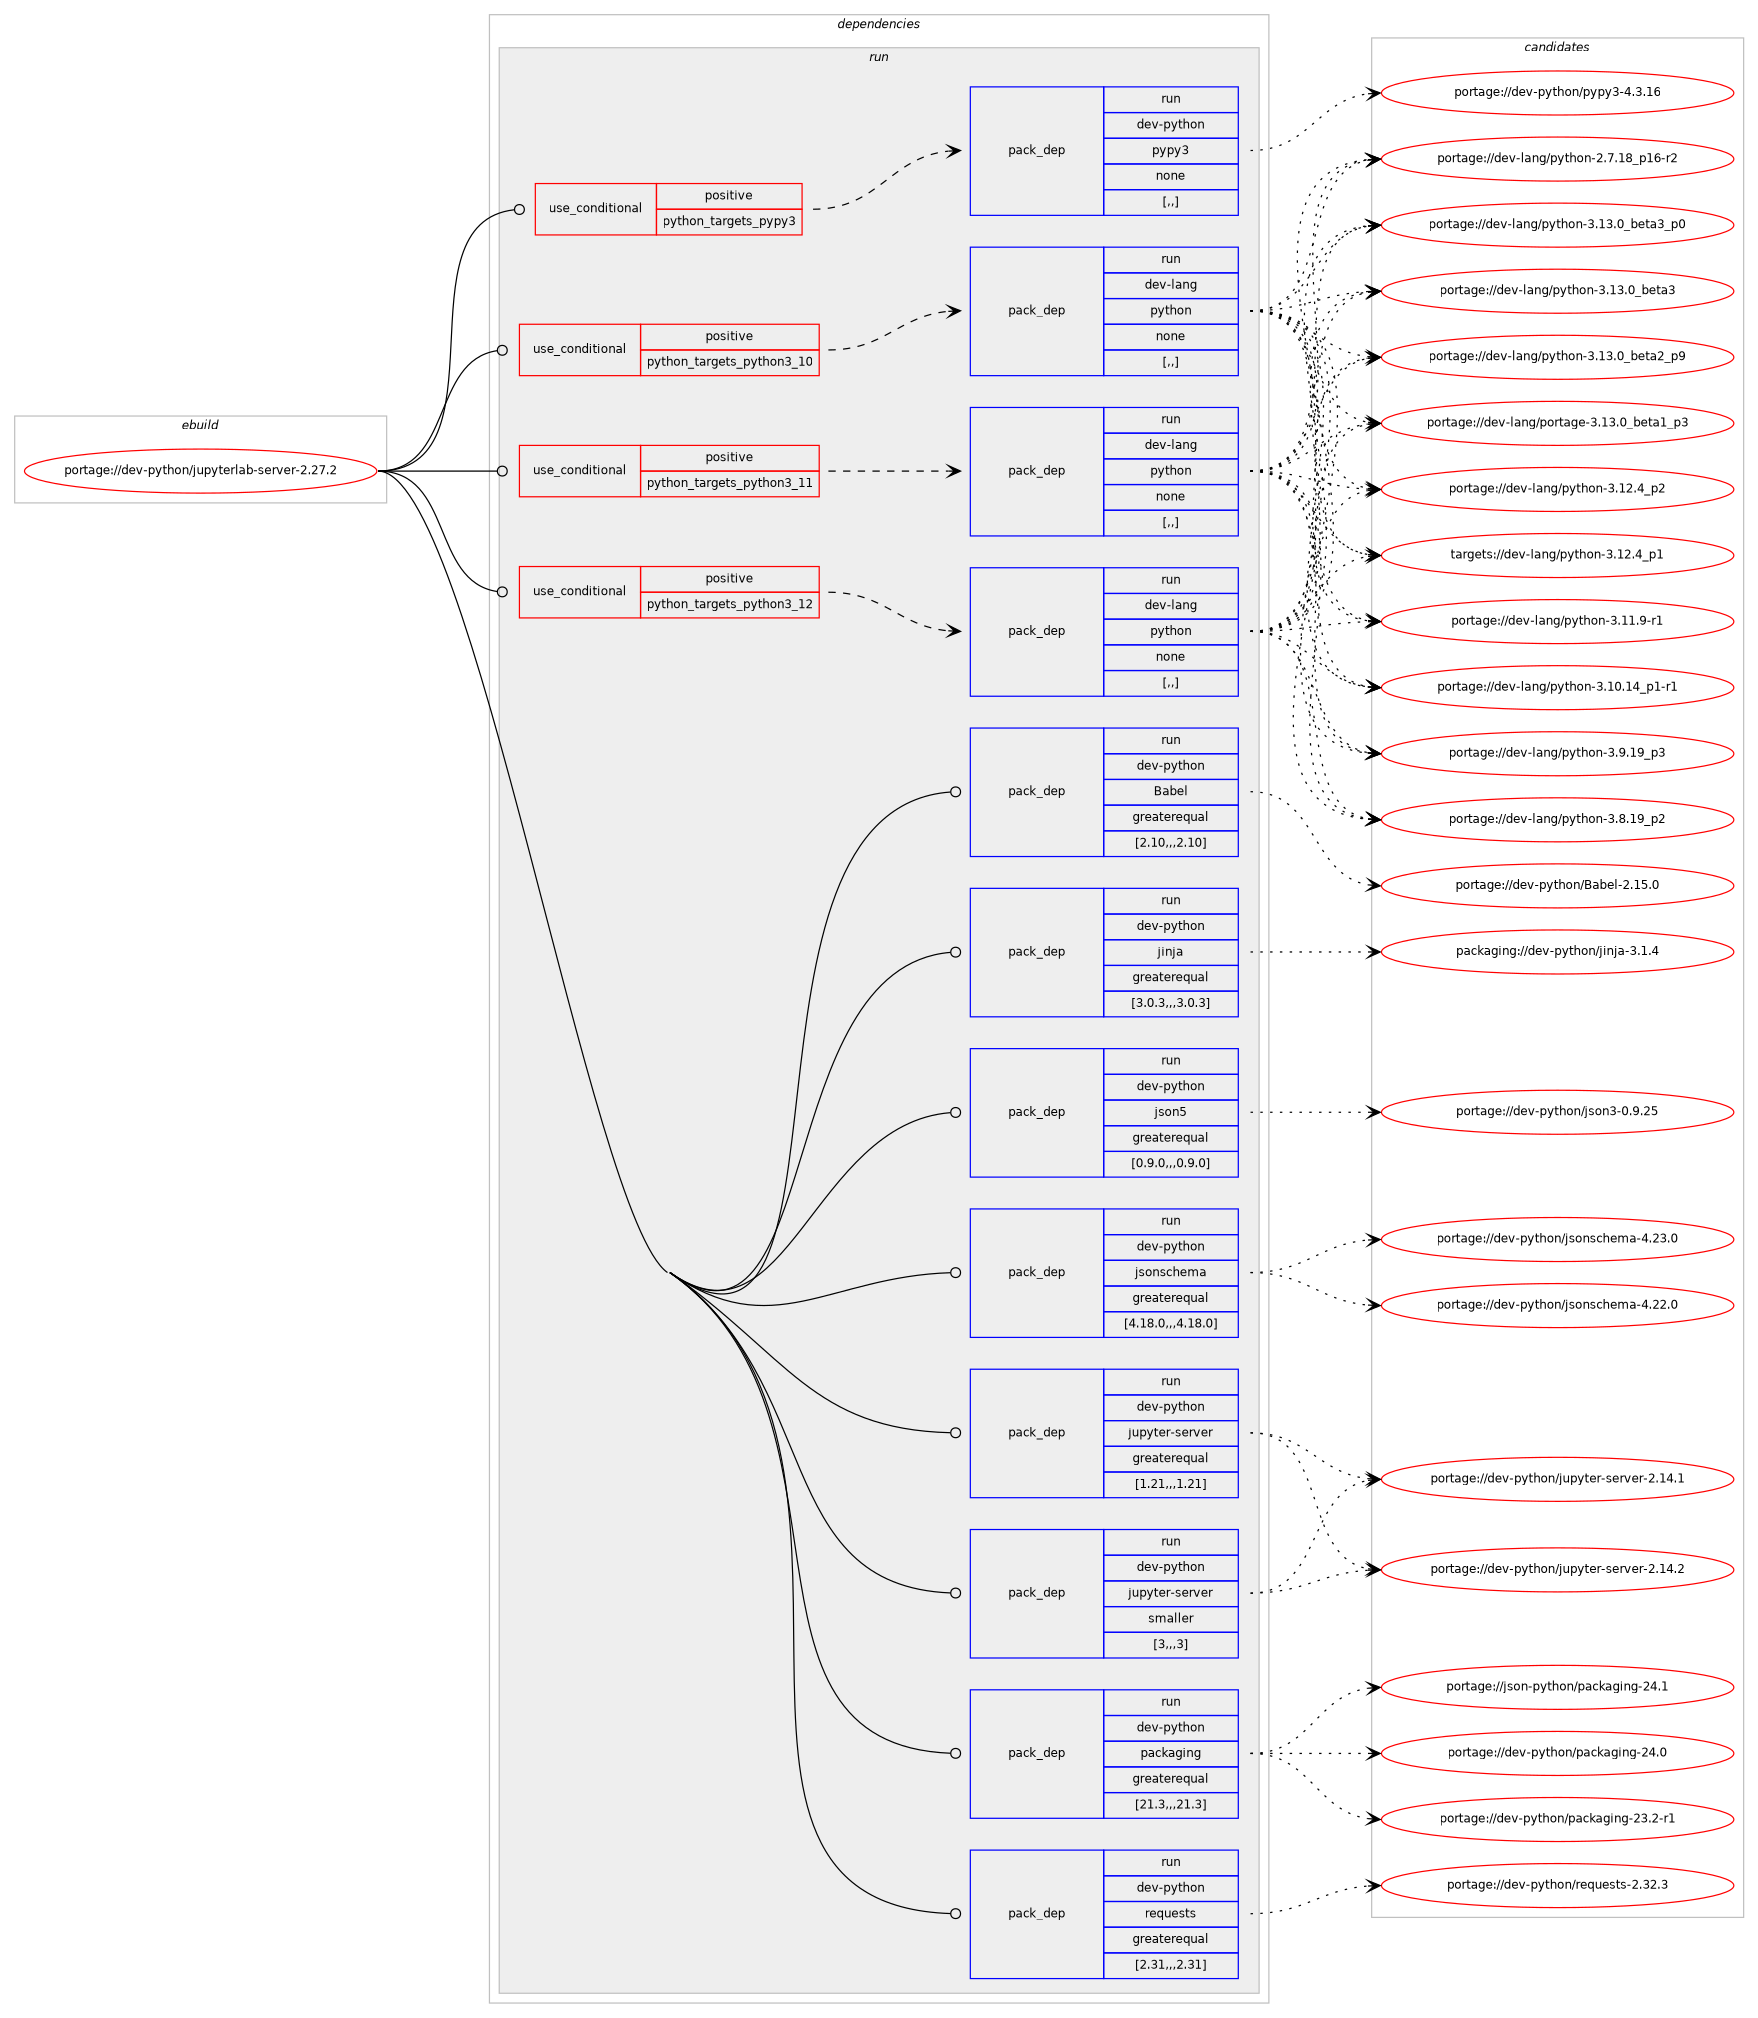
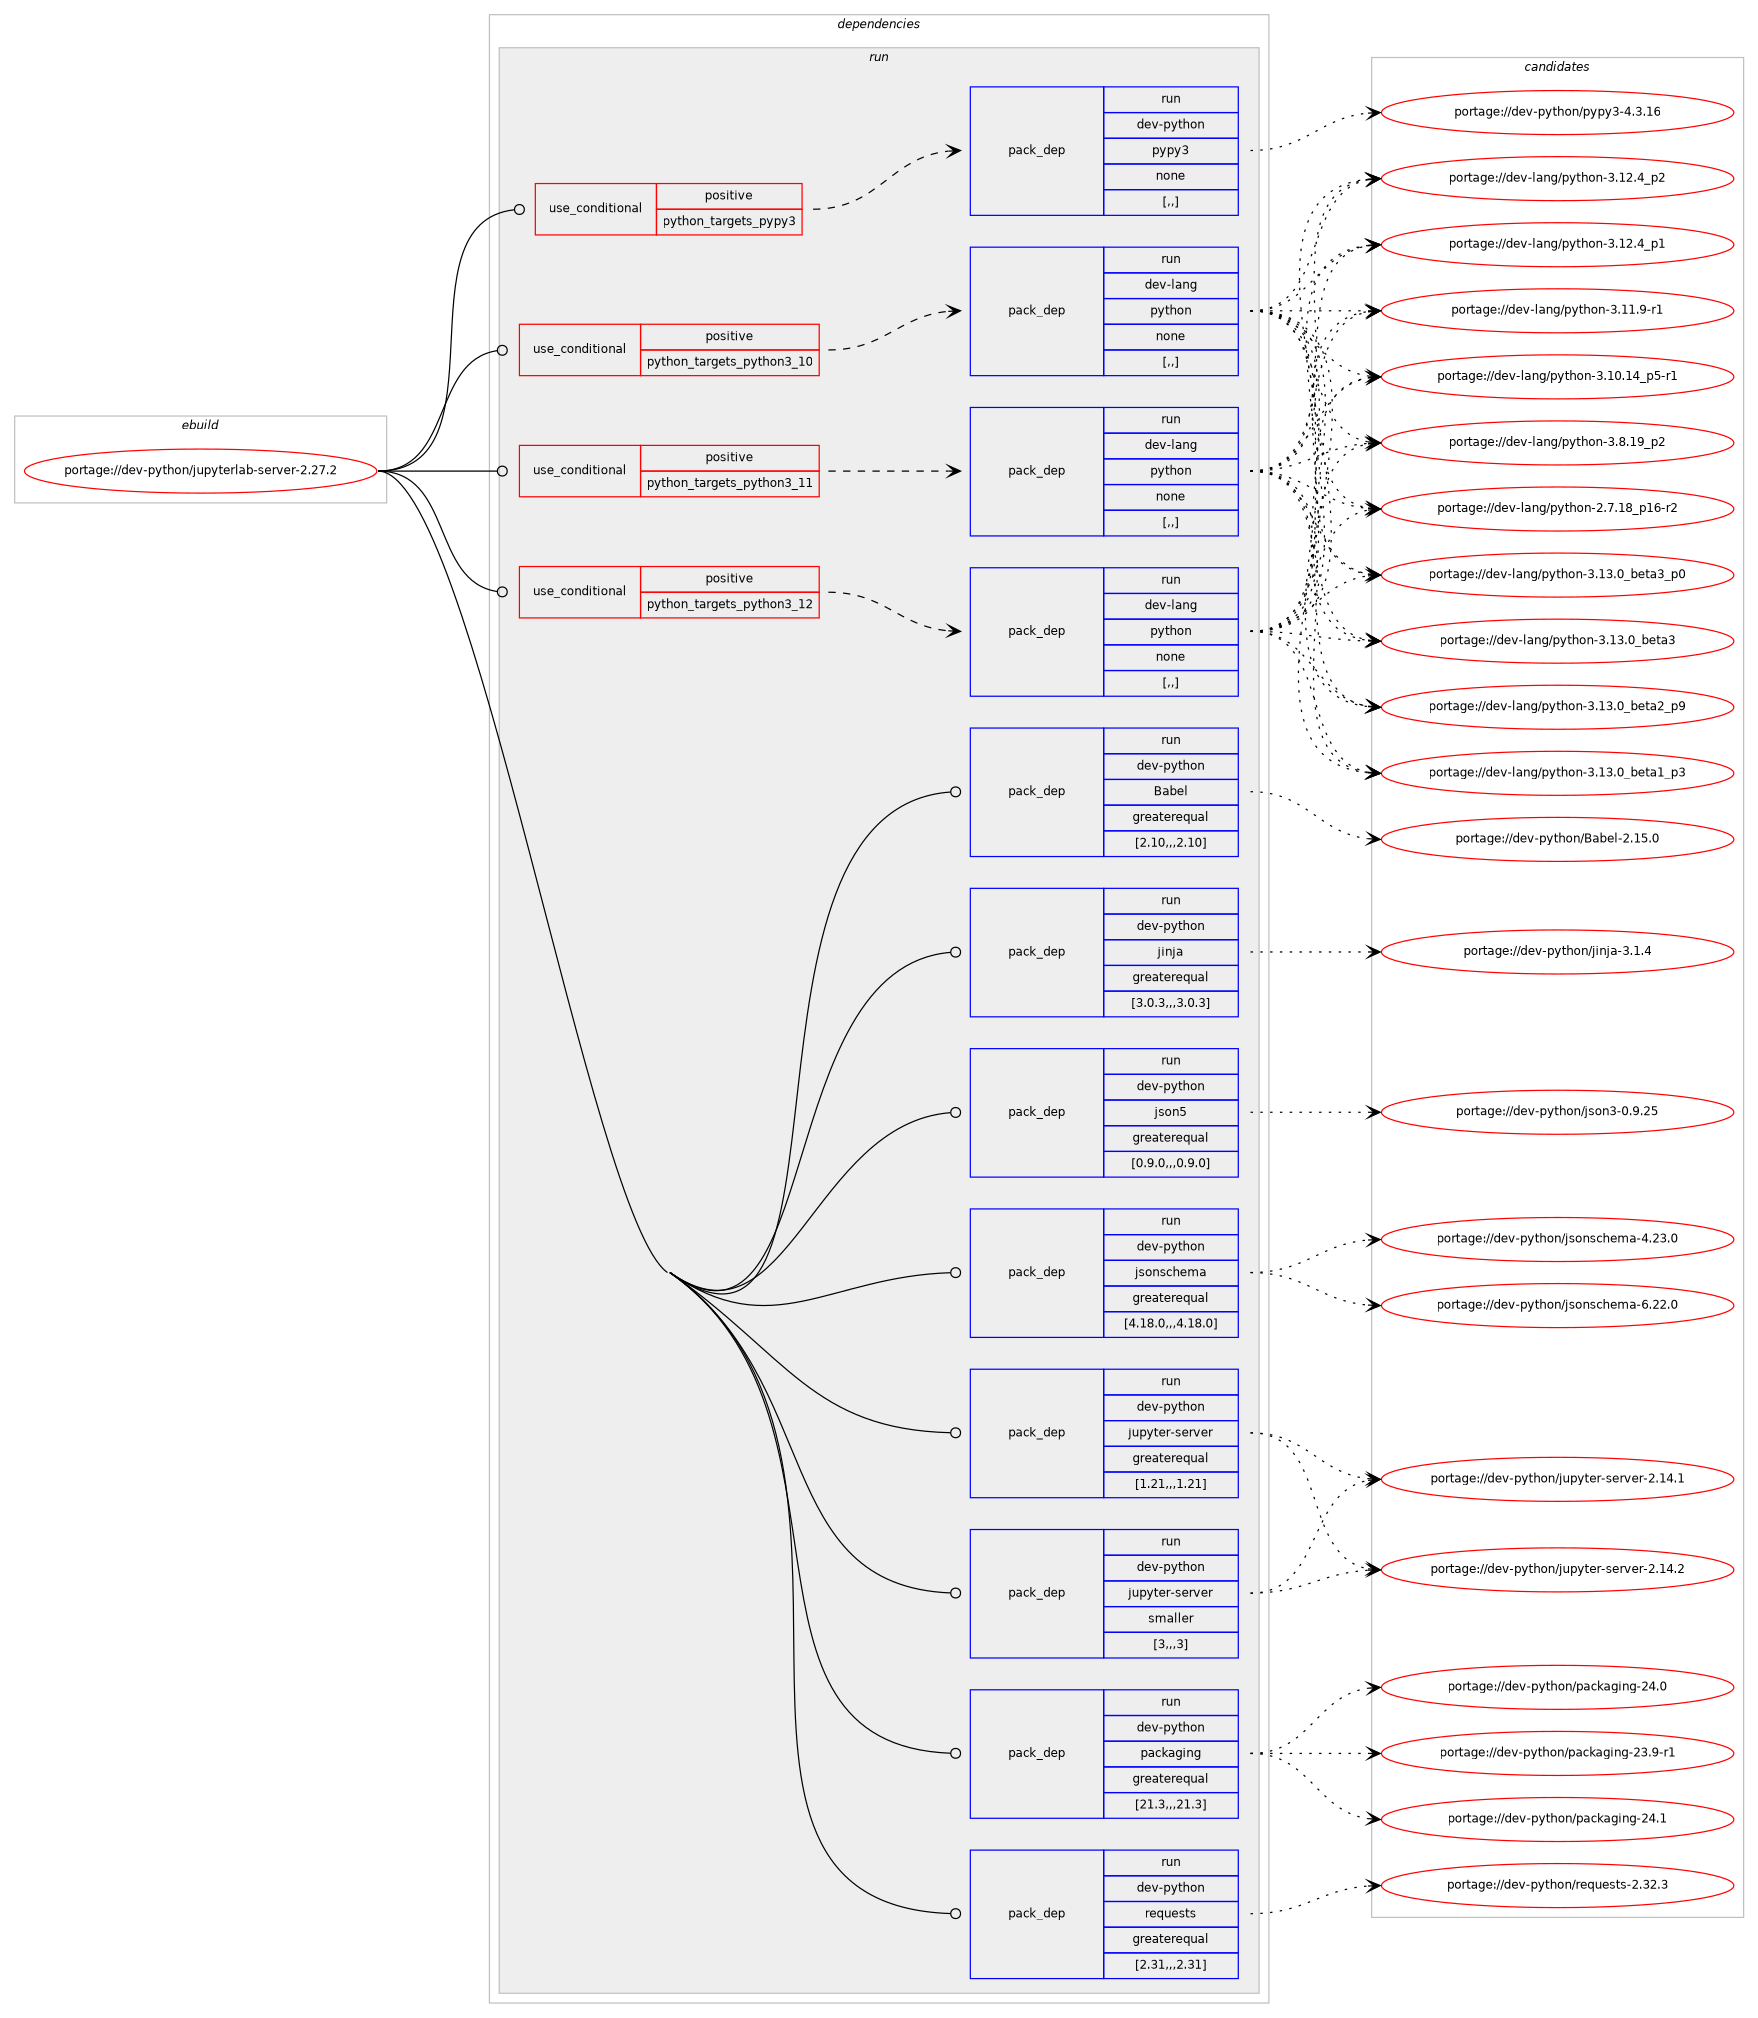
(1558, 423) -> (1558, 773)
(1558, 556) -> (1558, 245)
(1558, 688) -> (1558, 377)
(1558, 754) -> none
(1558, 952) -> (1558, 952)
(1558, 1306) -> (1558, 1306)
(1558, 1687) -> (1558, 1820)
(1558, 1820) -> (1558, 1753)
